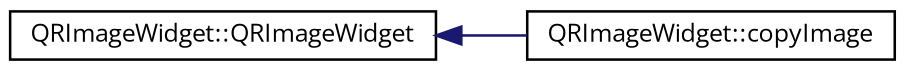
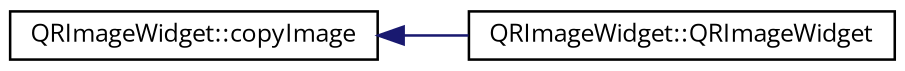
(494, 35) -> (436, 35)
